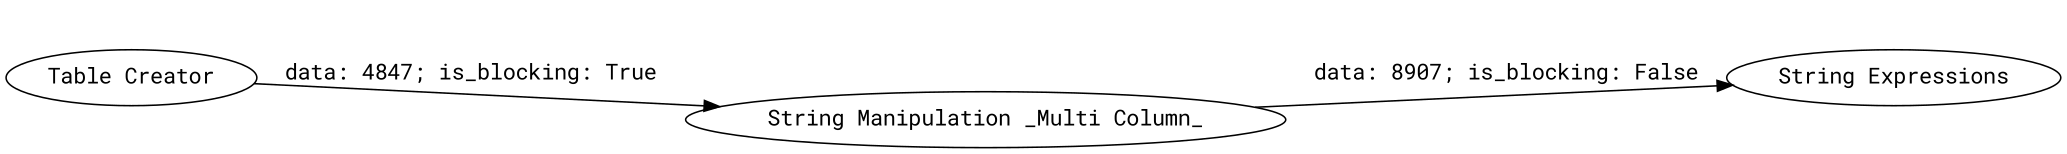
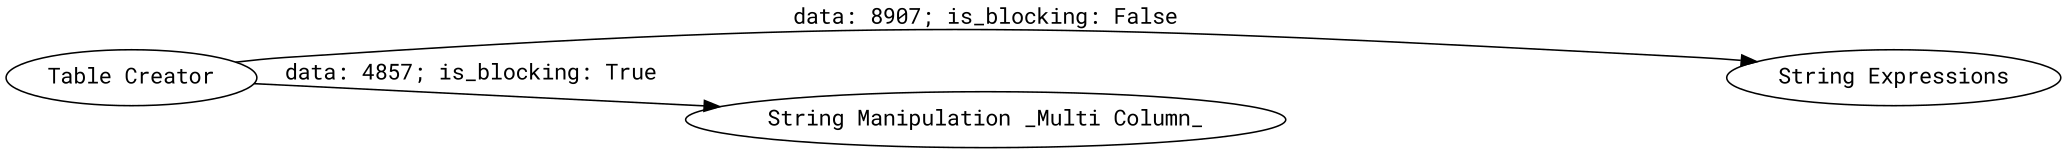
(471, 74) -> (471, 74)
(1486, 97) -> (988, 30)
